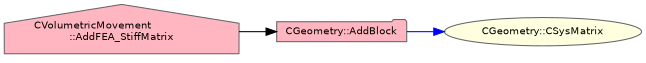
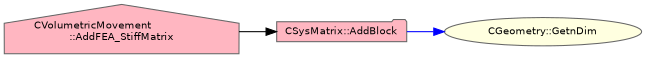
(342, 32) -> (342, 32)
(543, 32) -> (543, 32)
